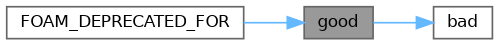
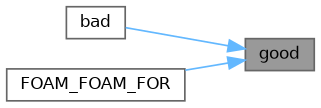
(125, 23) -> (96, 85)
(395, 23) -> (177, 37)
